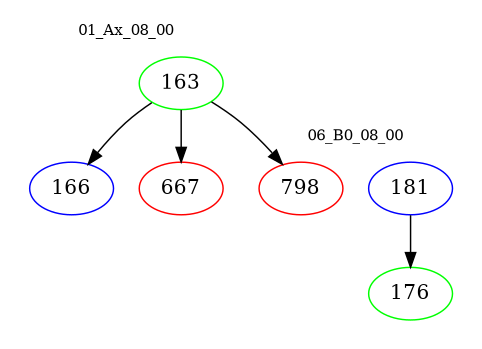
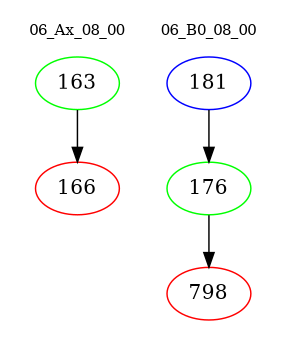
(126, 31) -> (77, 31)
(257, 137) -> (209, 234)
(72, 188) -> (77, 188)
(181, 188) -> none
